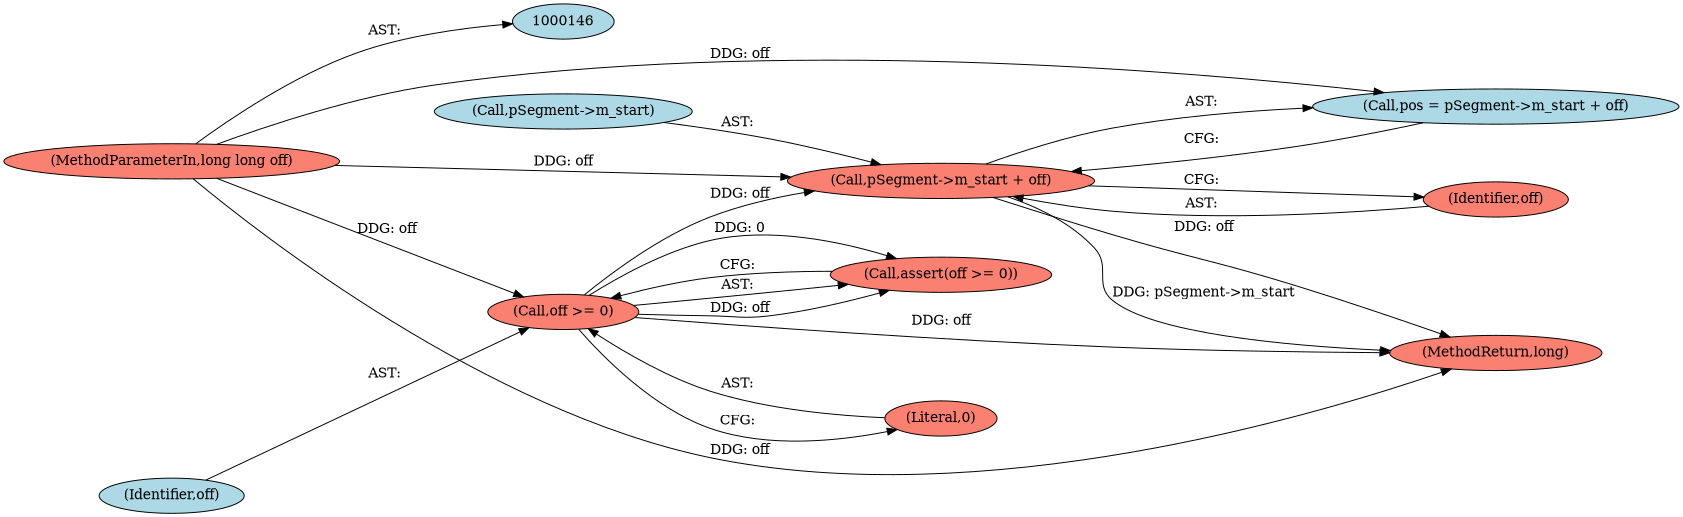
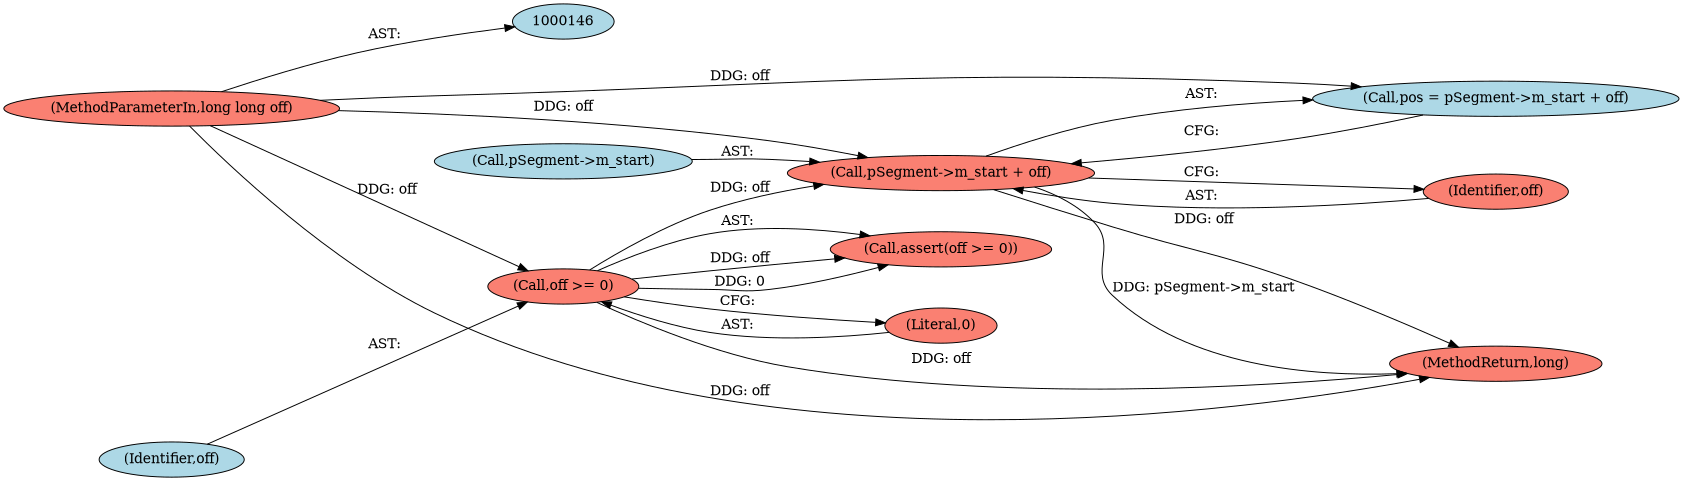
(726, 276) -> none
